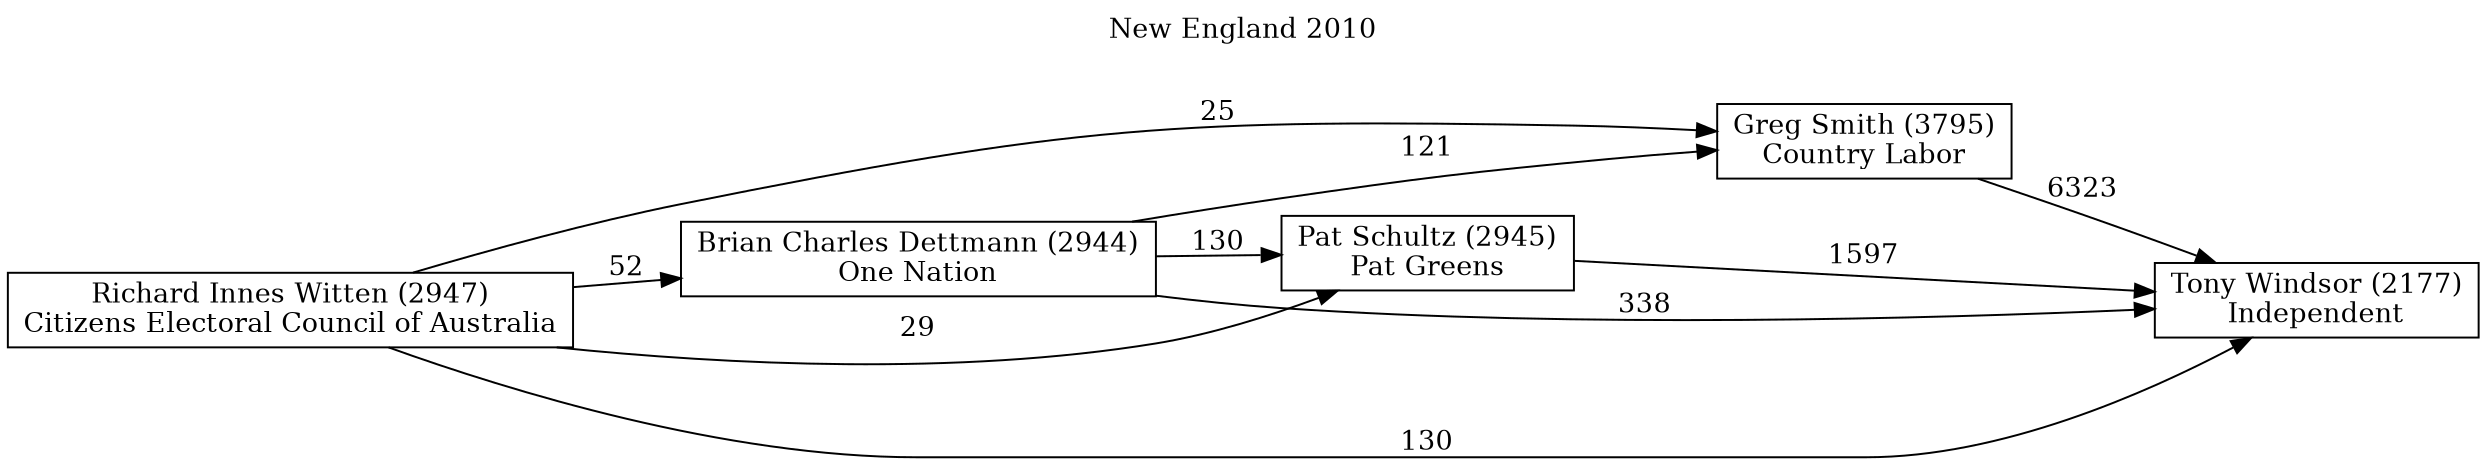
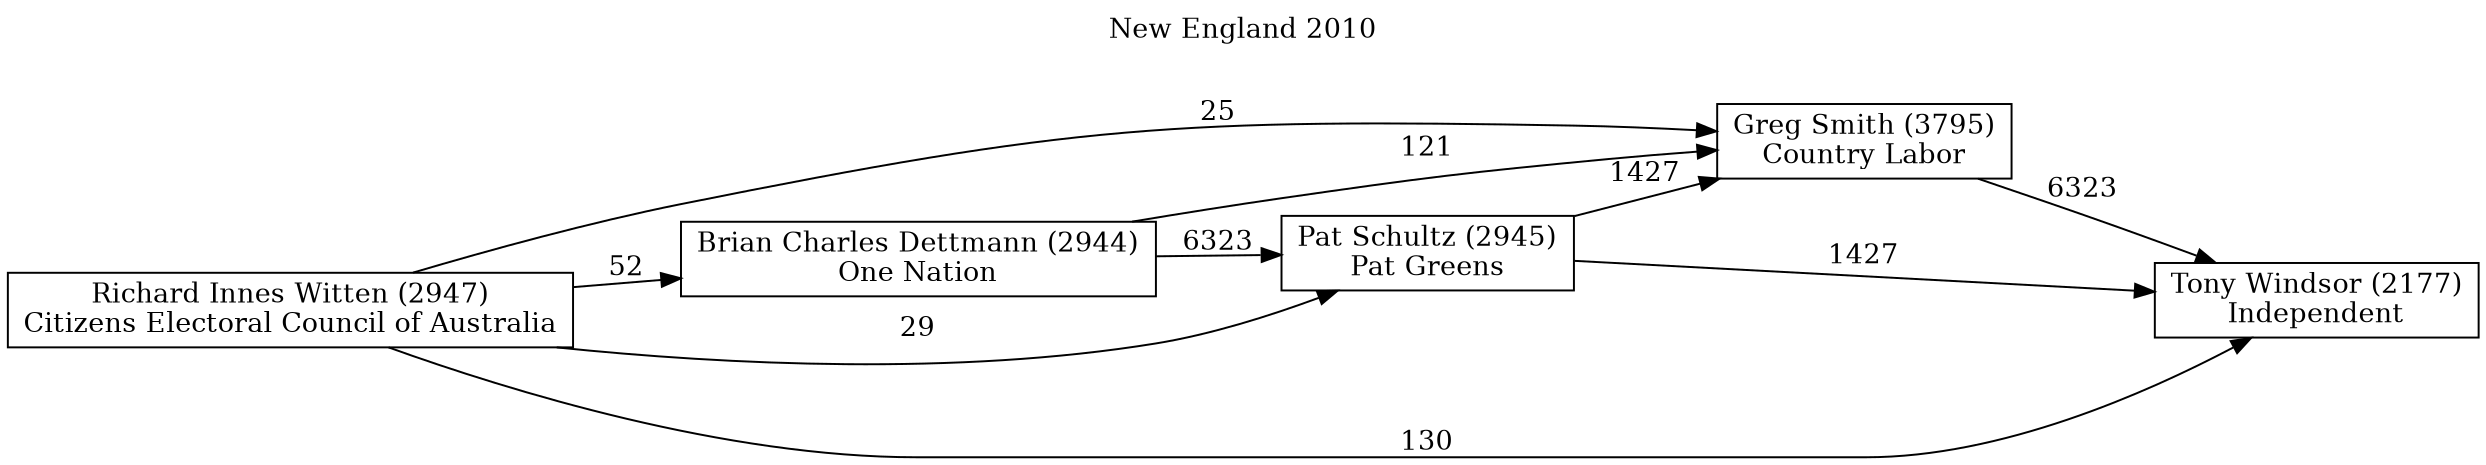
none -> (1637, 200)
(1219, 242) -> (1219, 242)
(1864, 256) -> (1864, 256)
(1645, 320) -> none
